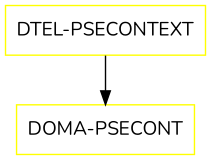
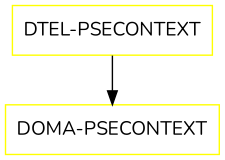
(106, 130) -> (112, 130)
